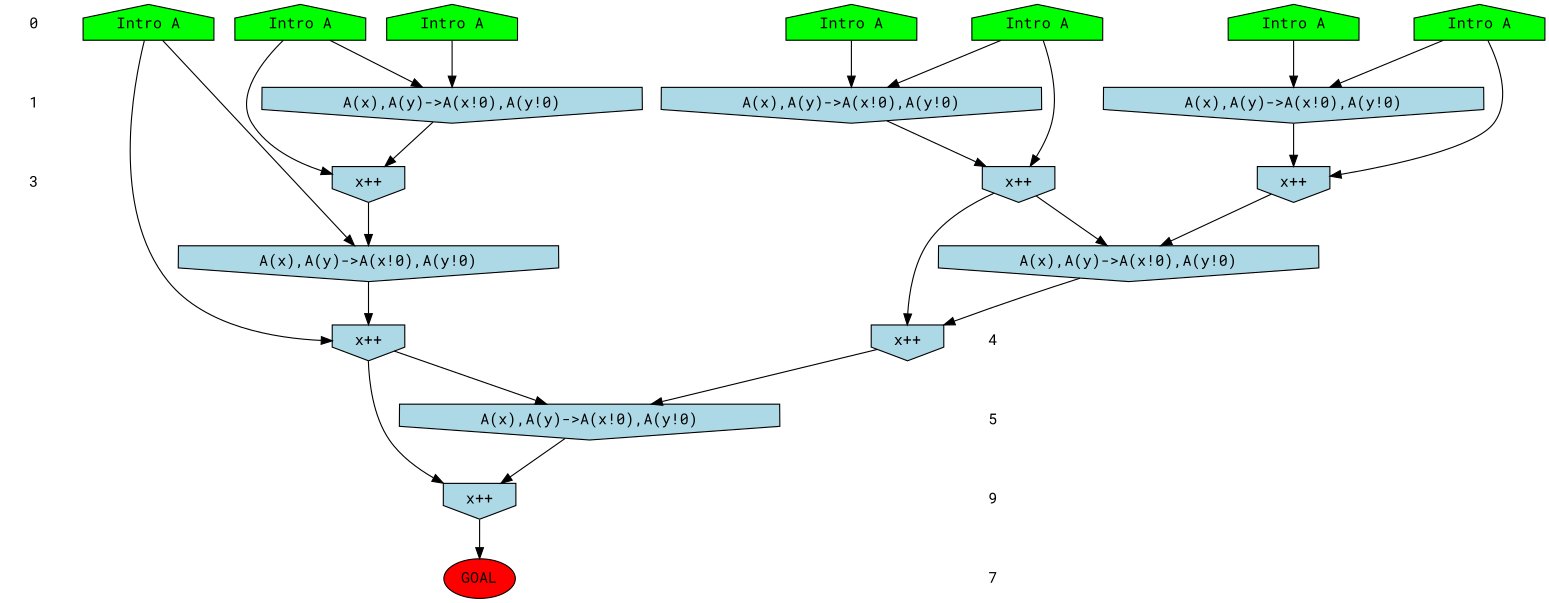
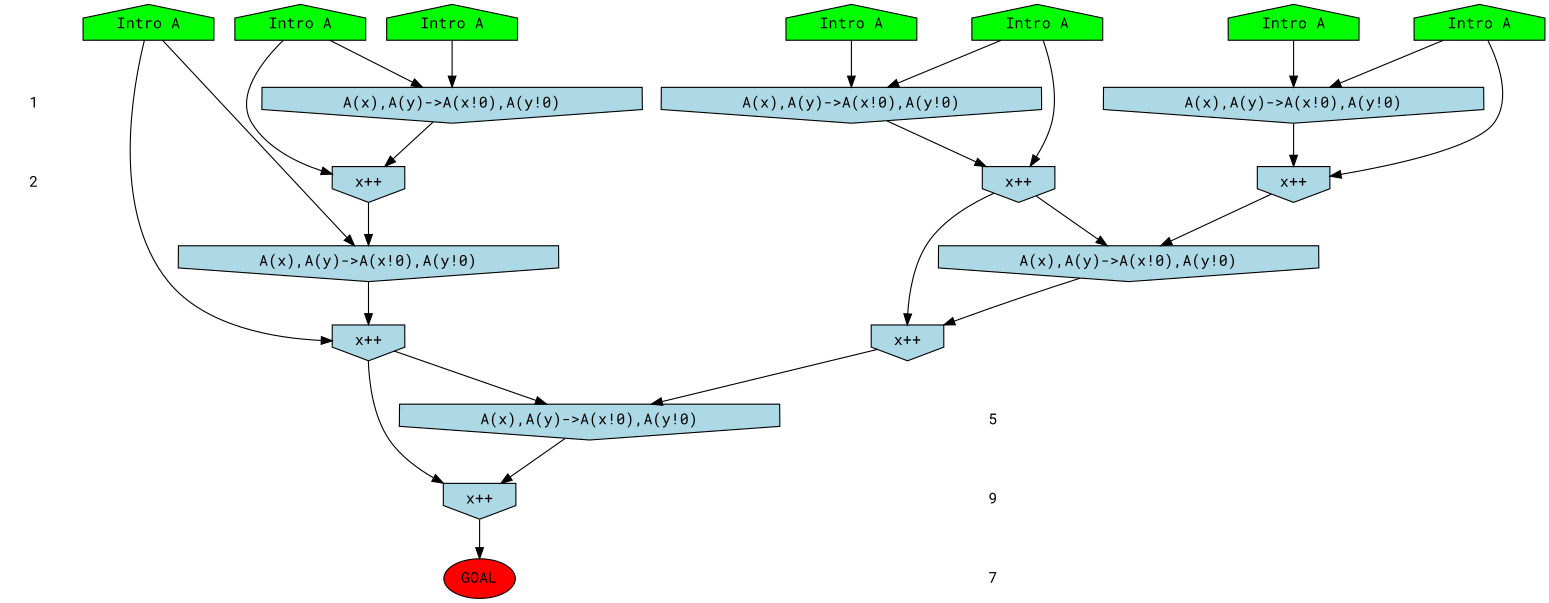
(34, 24) -> none
(34, 183) -> (34, 183)
(993, 341) -> none
